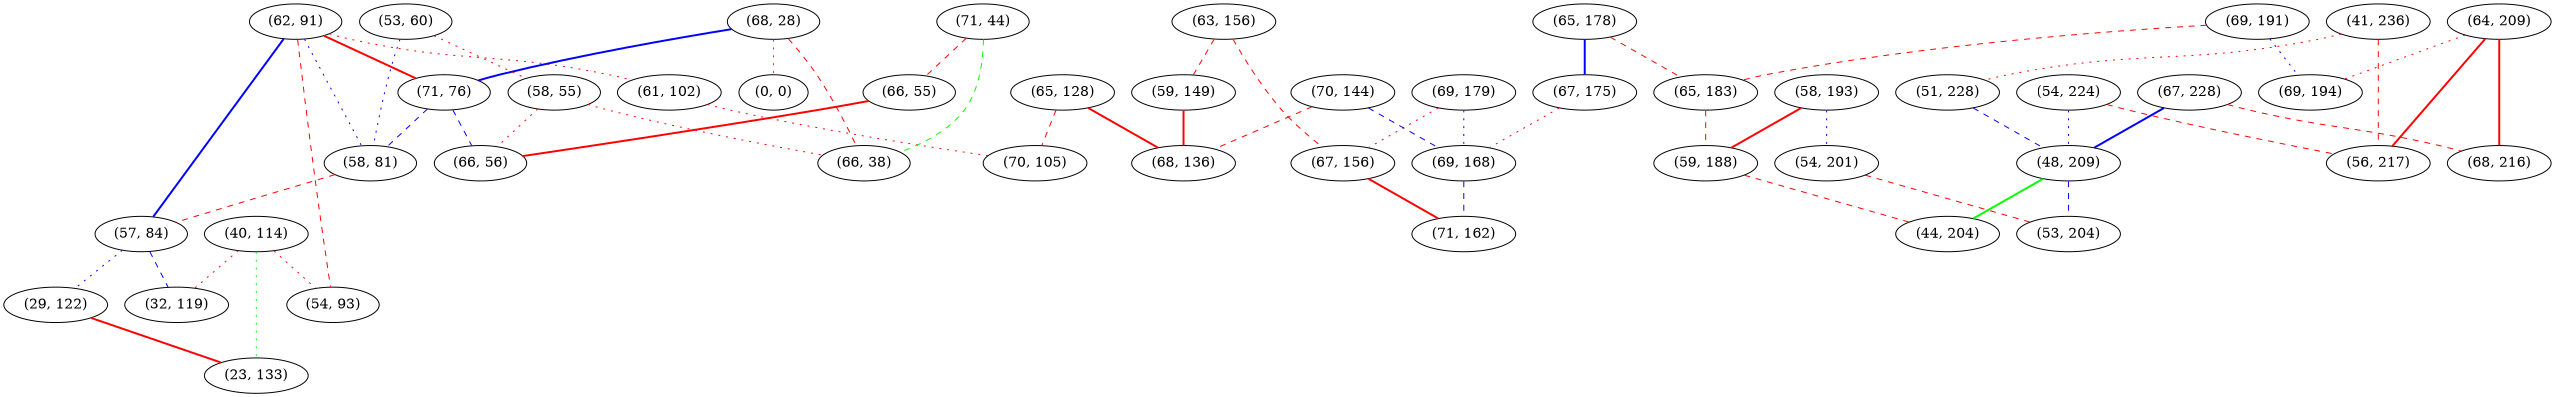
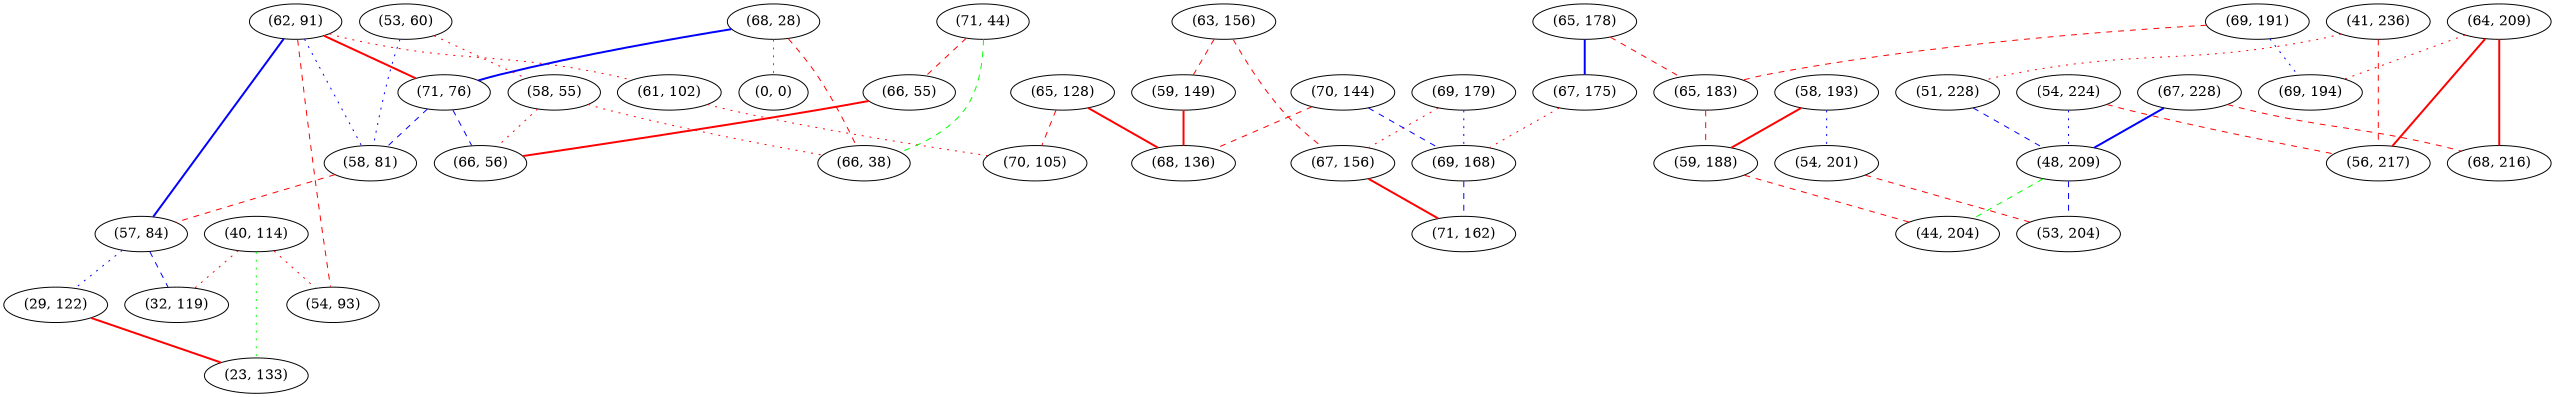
(2008, 199) -> (2008, 199)
